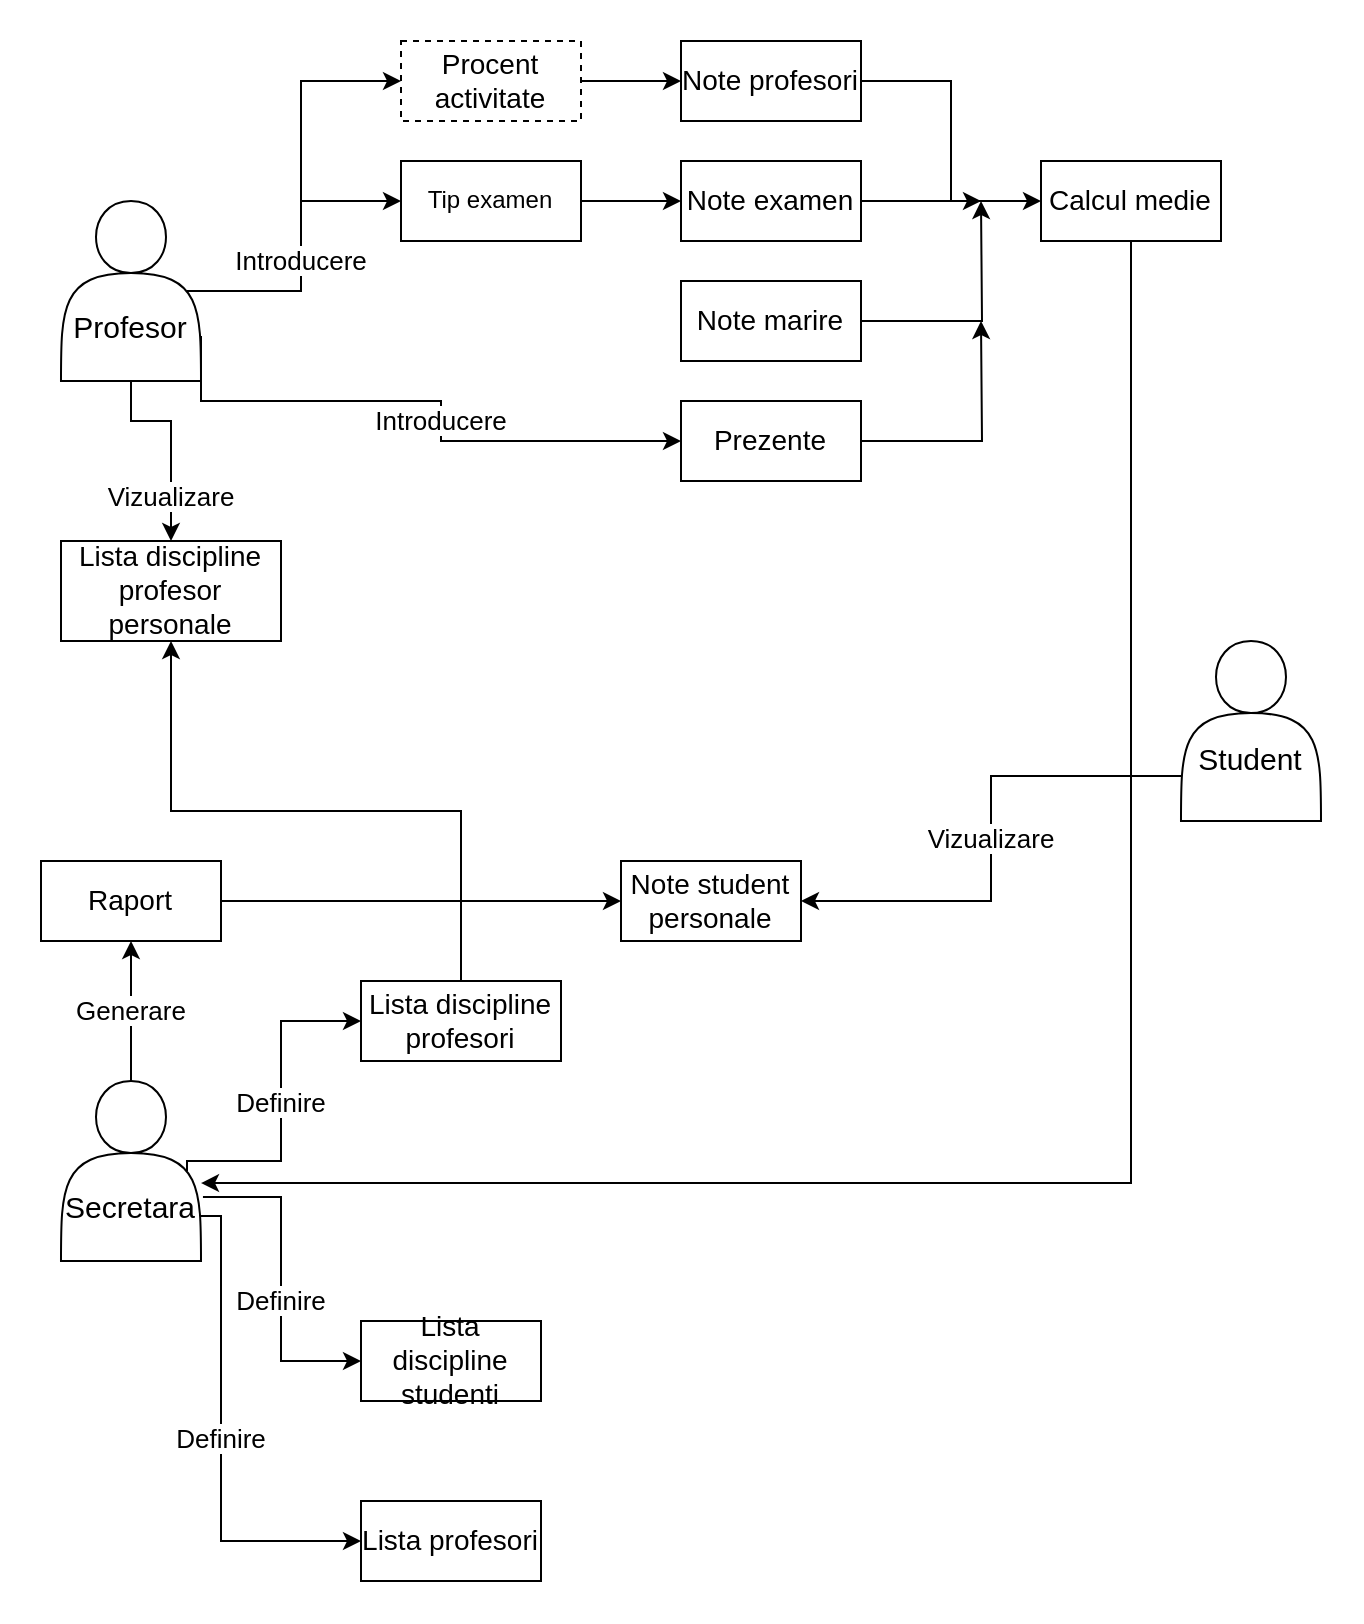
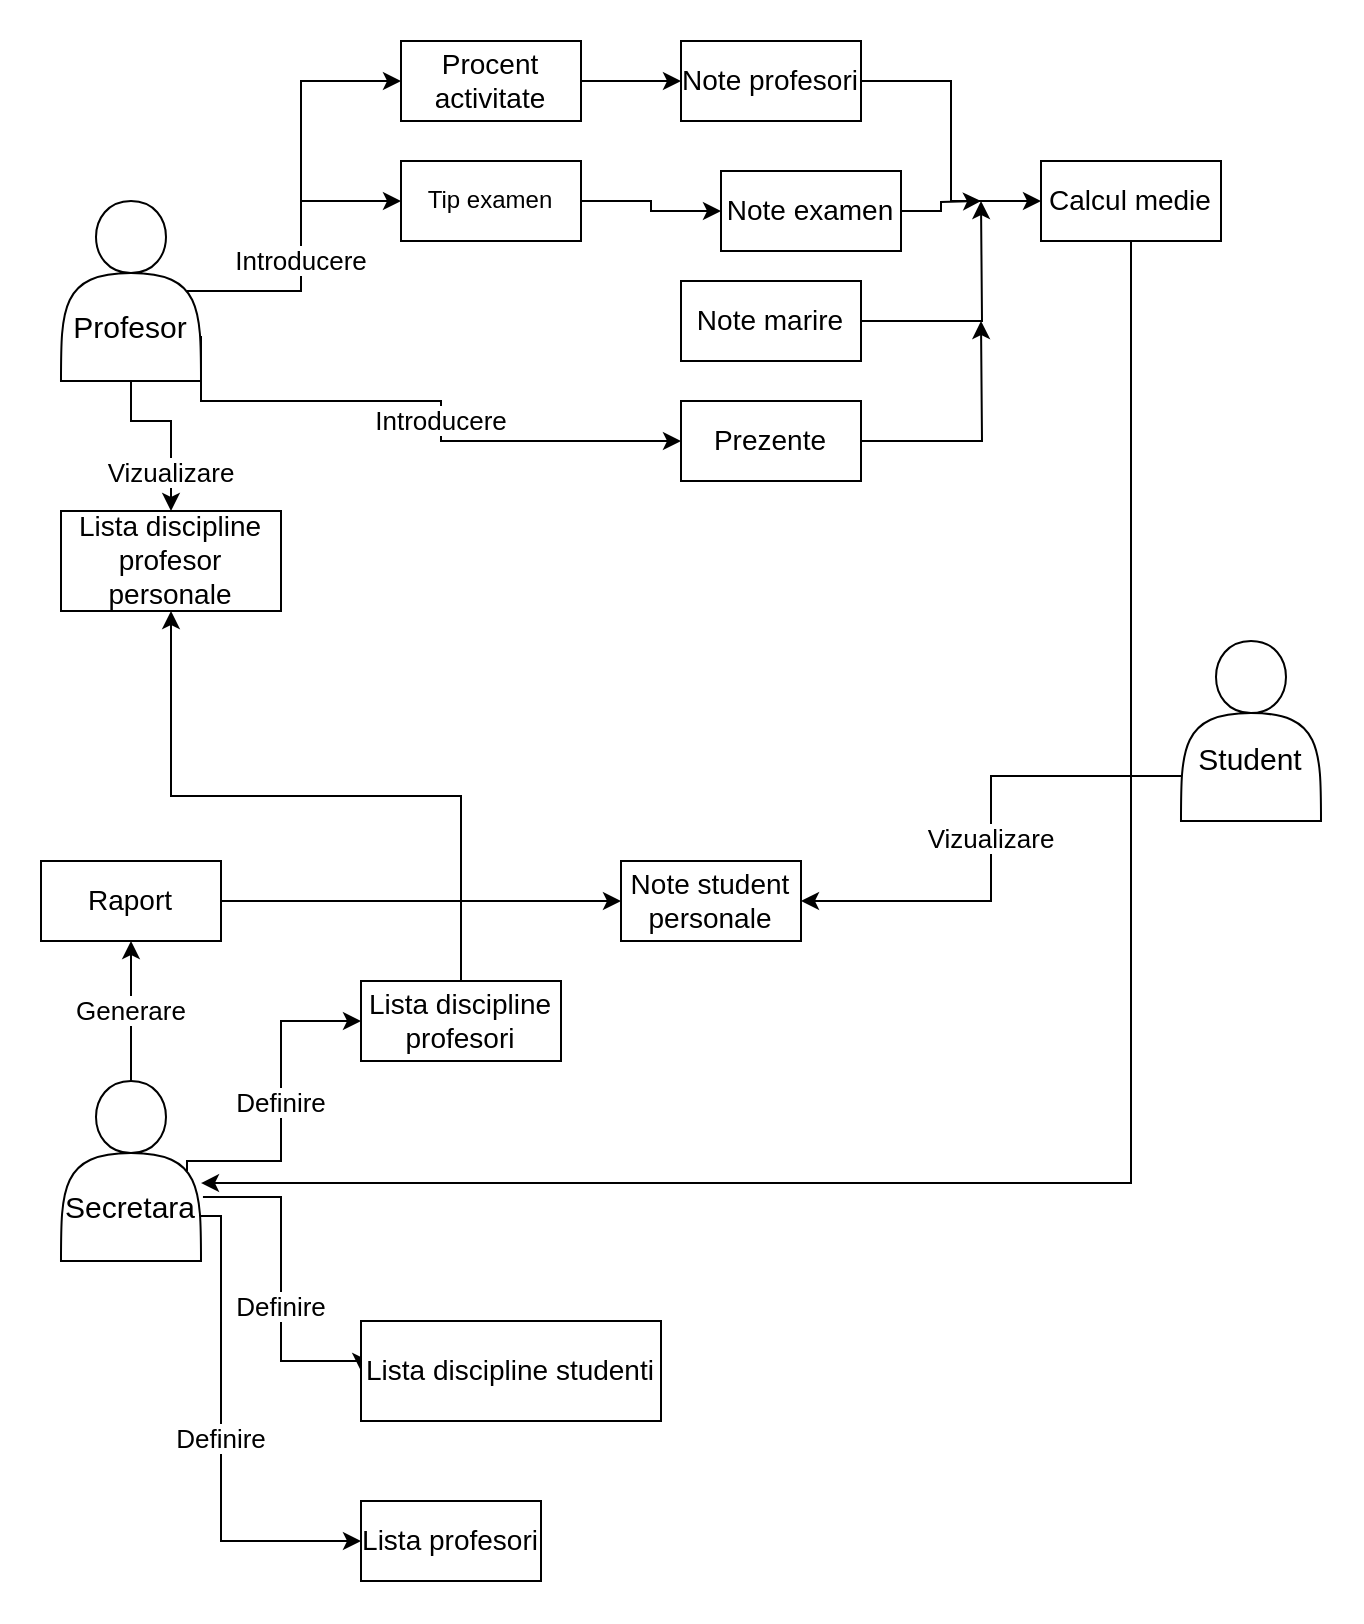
(491, 81) -> (491, 81)
(771, 201) -> (811, 211)
(171, 591) -> (171, 561)
(451, 1361) -> (511, 1371)
